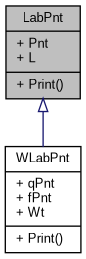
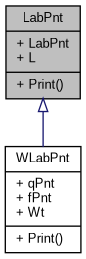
(33, 44) -> (43, 44)
